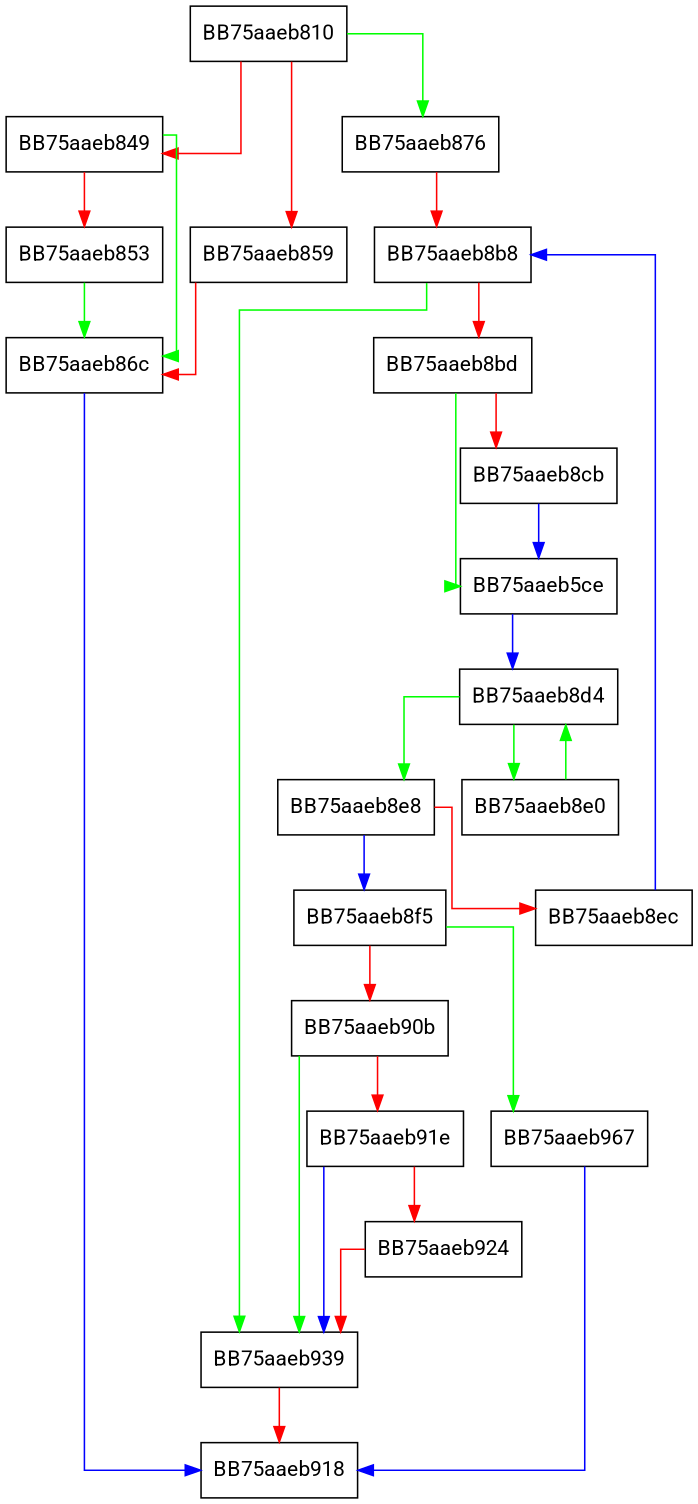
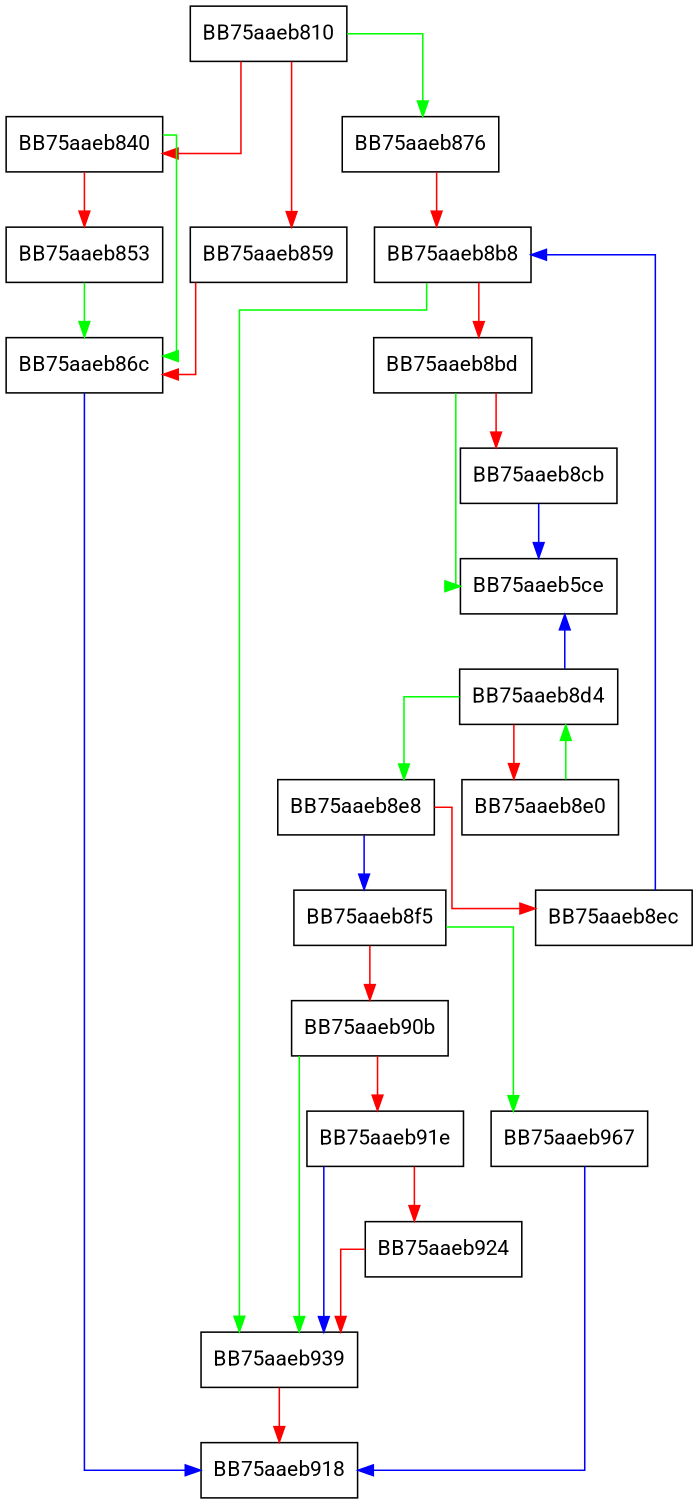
(84, 144) -> (84, 144)
(513, 634) -> (565, 649)
(514, 744) -> (514, 744)
